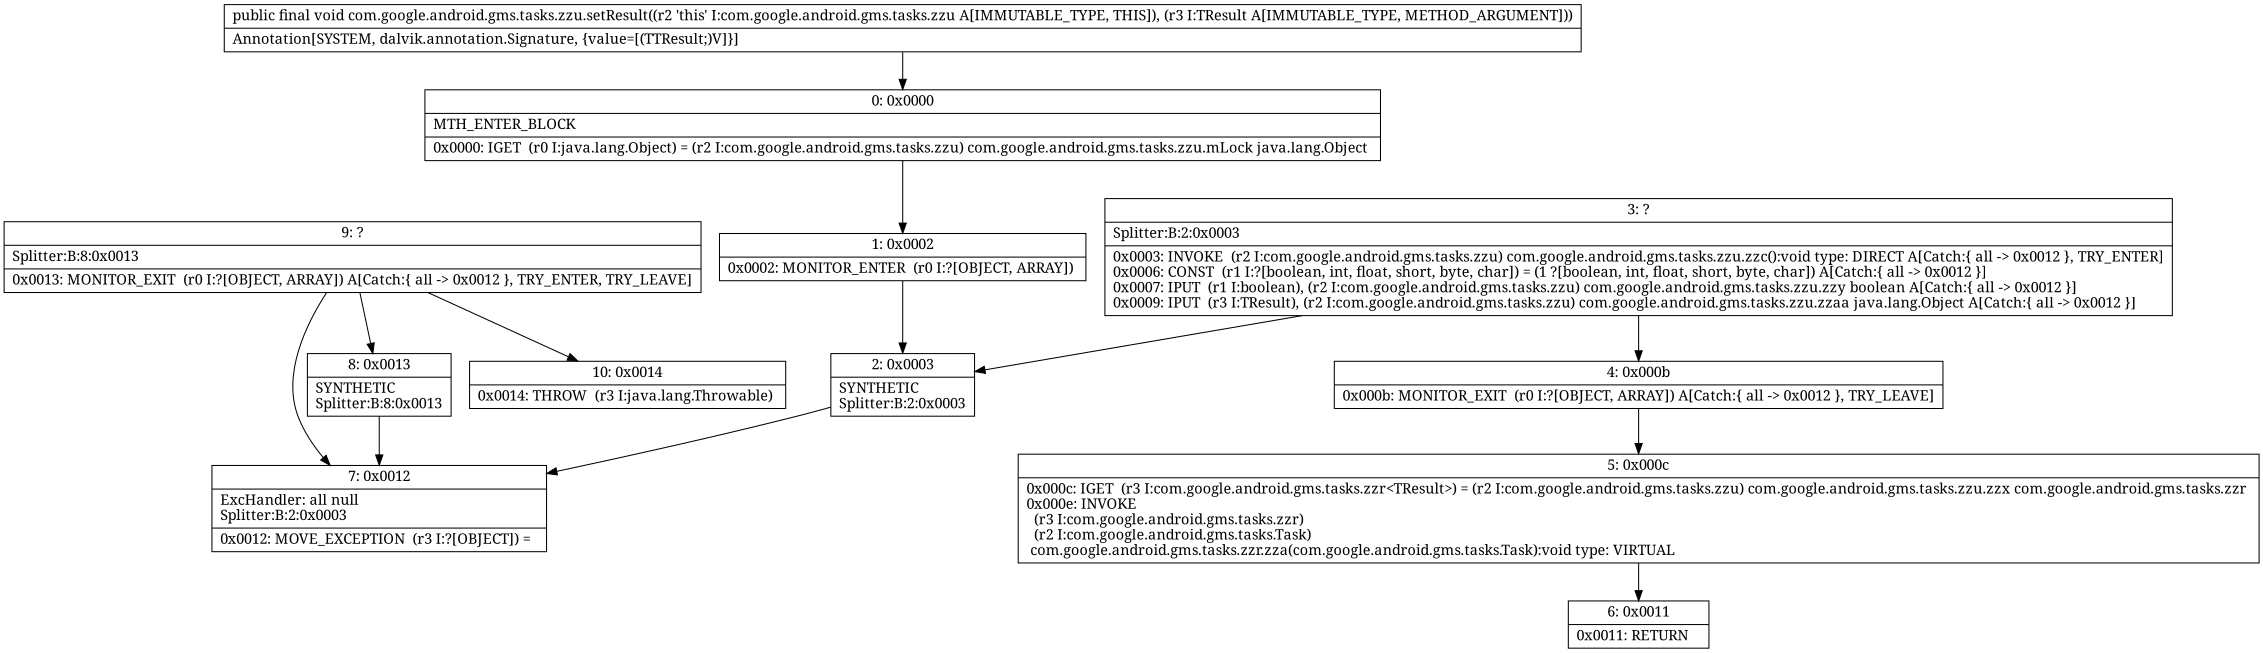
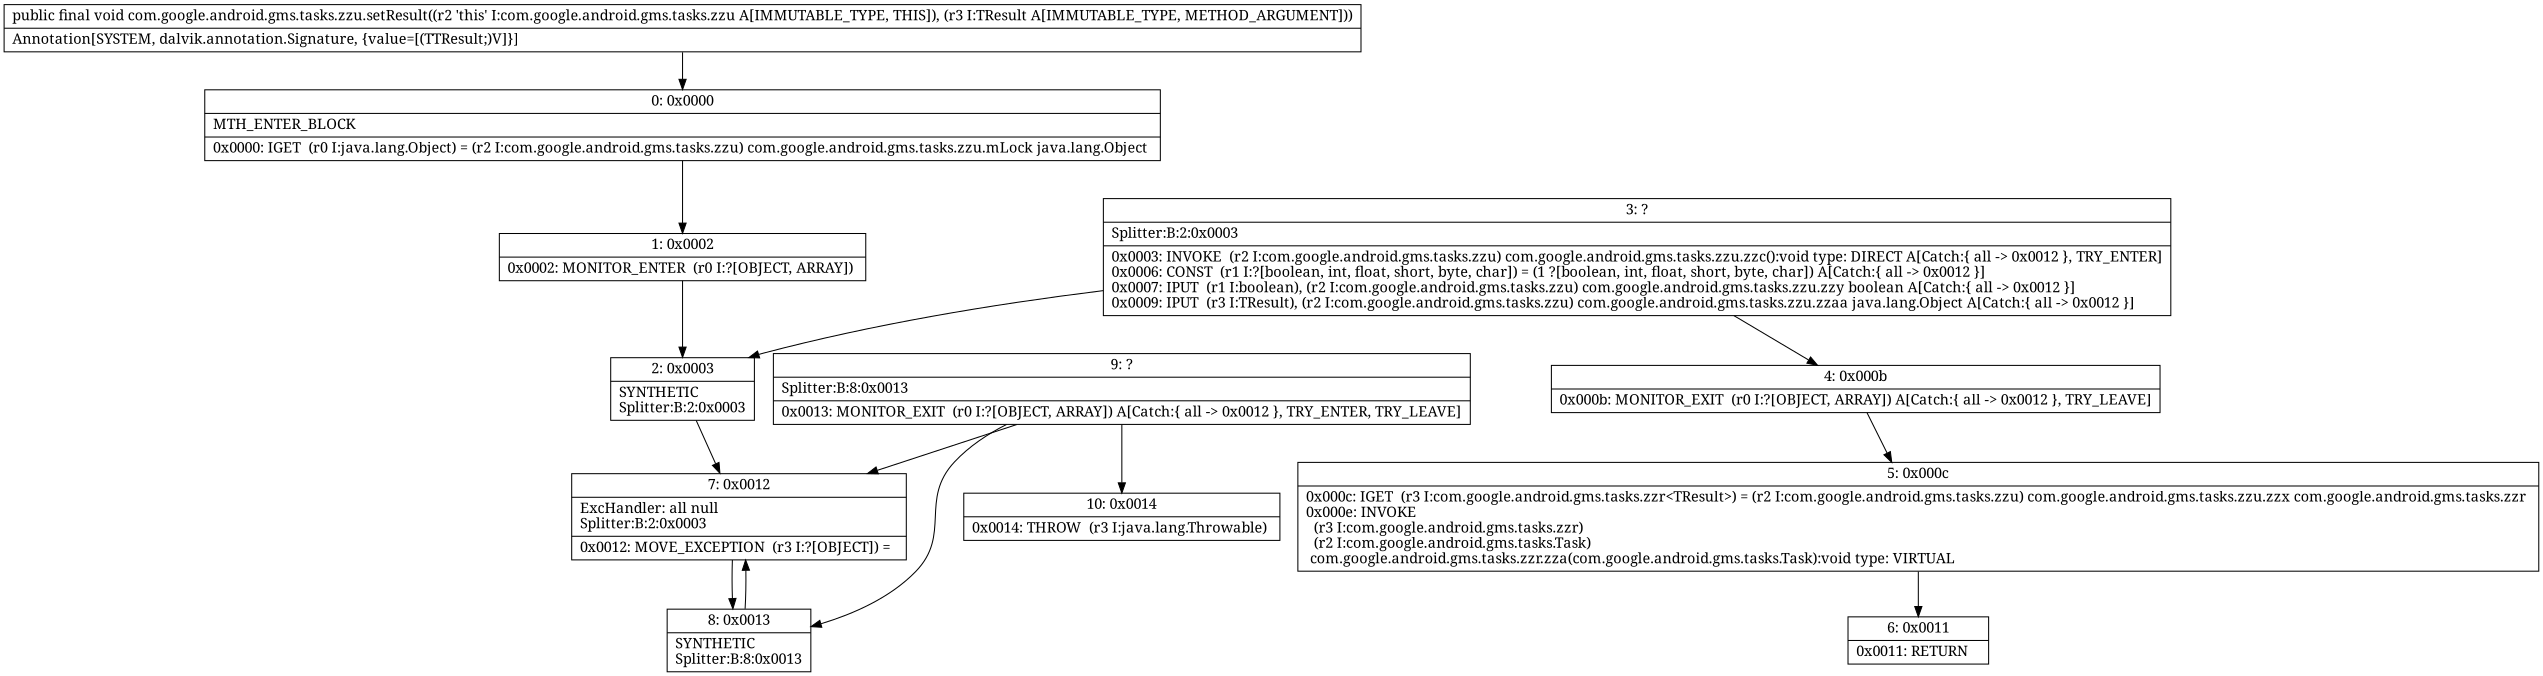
none -> (732, 579)
